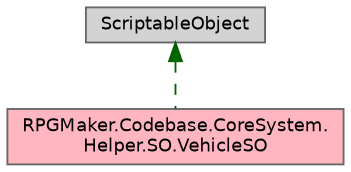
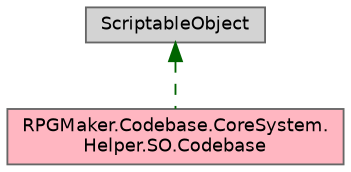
(175, 137) -> (175, 137)
